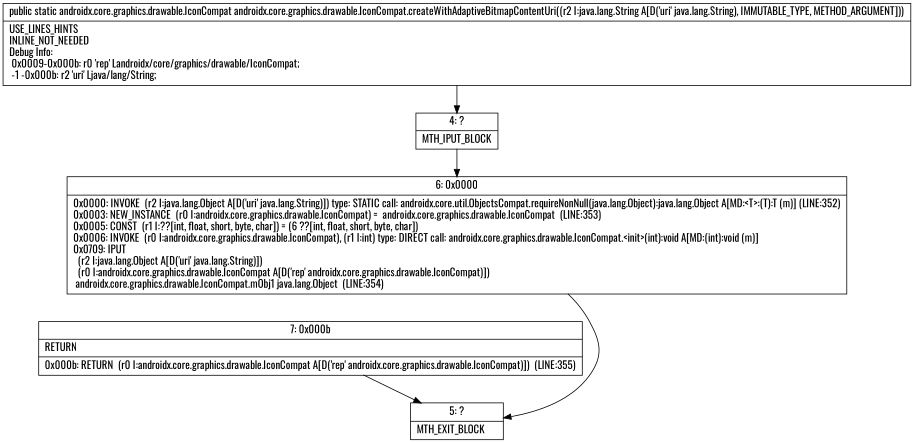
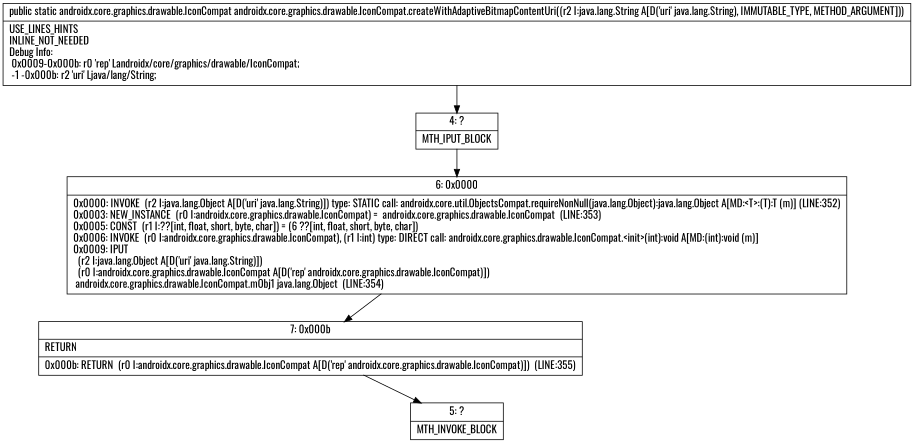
(102, 250) -> (104, 250)
(590, 374) -> (366, 305)
(451, 430) -> (457, 430)
